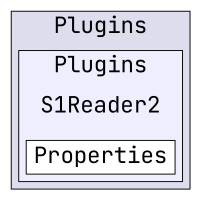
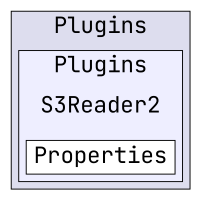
(101, 107) -> (101, 107)
